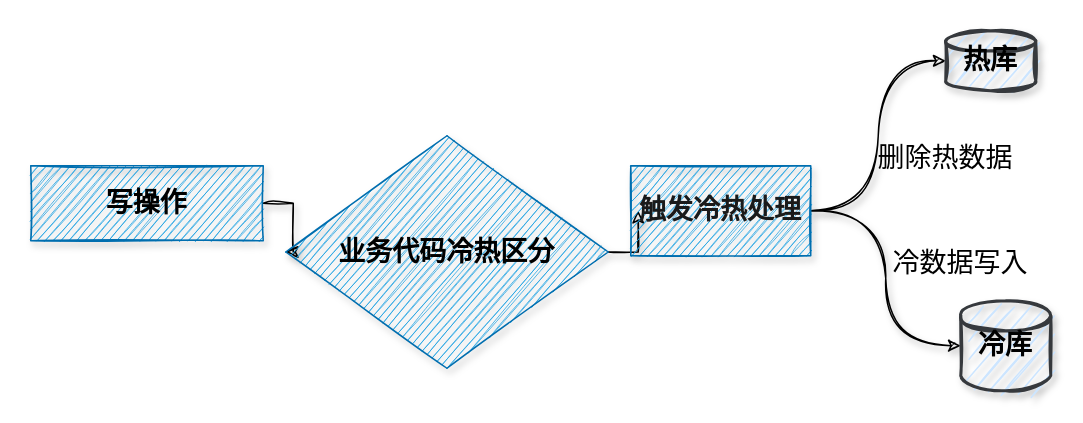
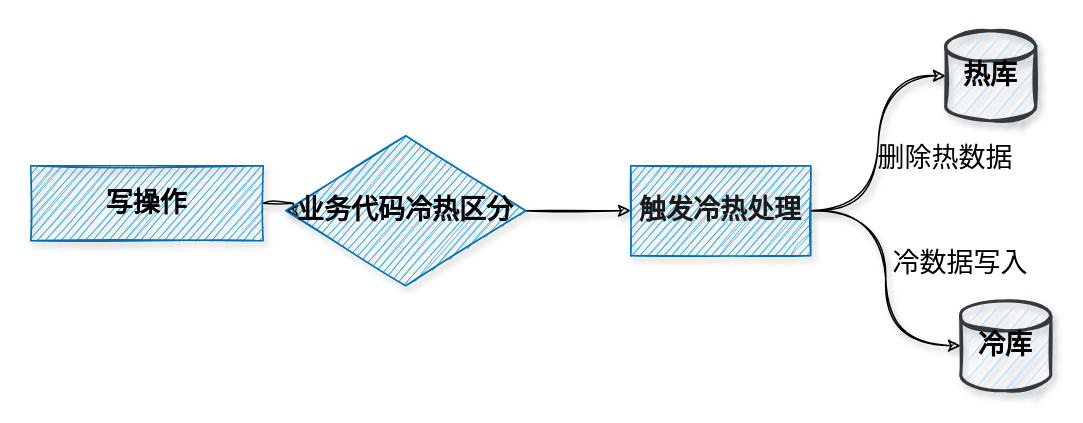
(991, 61) -> (991, 76)
(447, 252) -> (406, 211)
